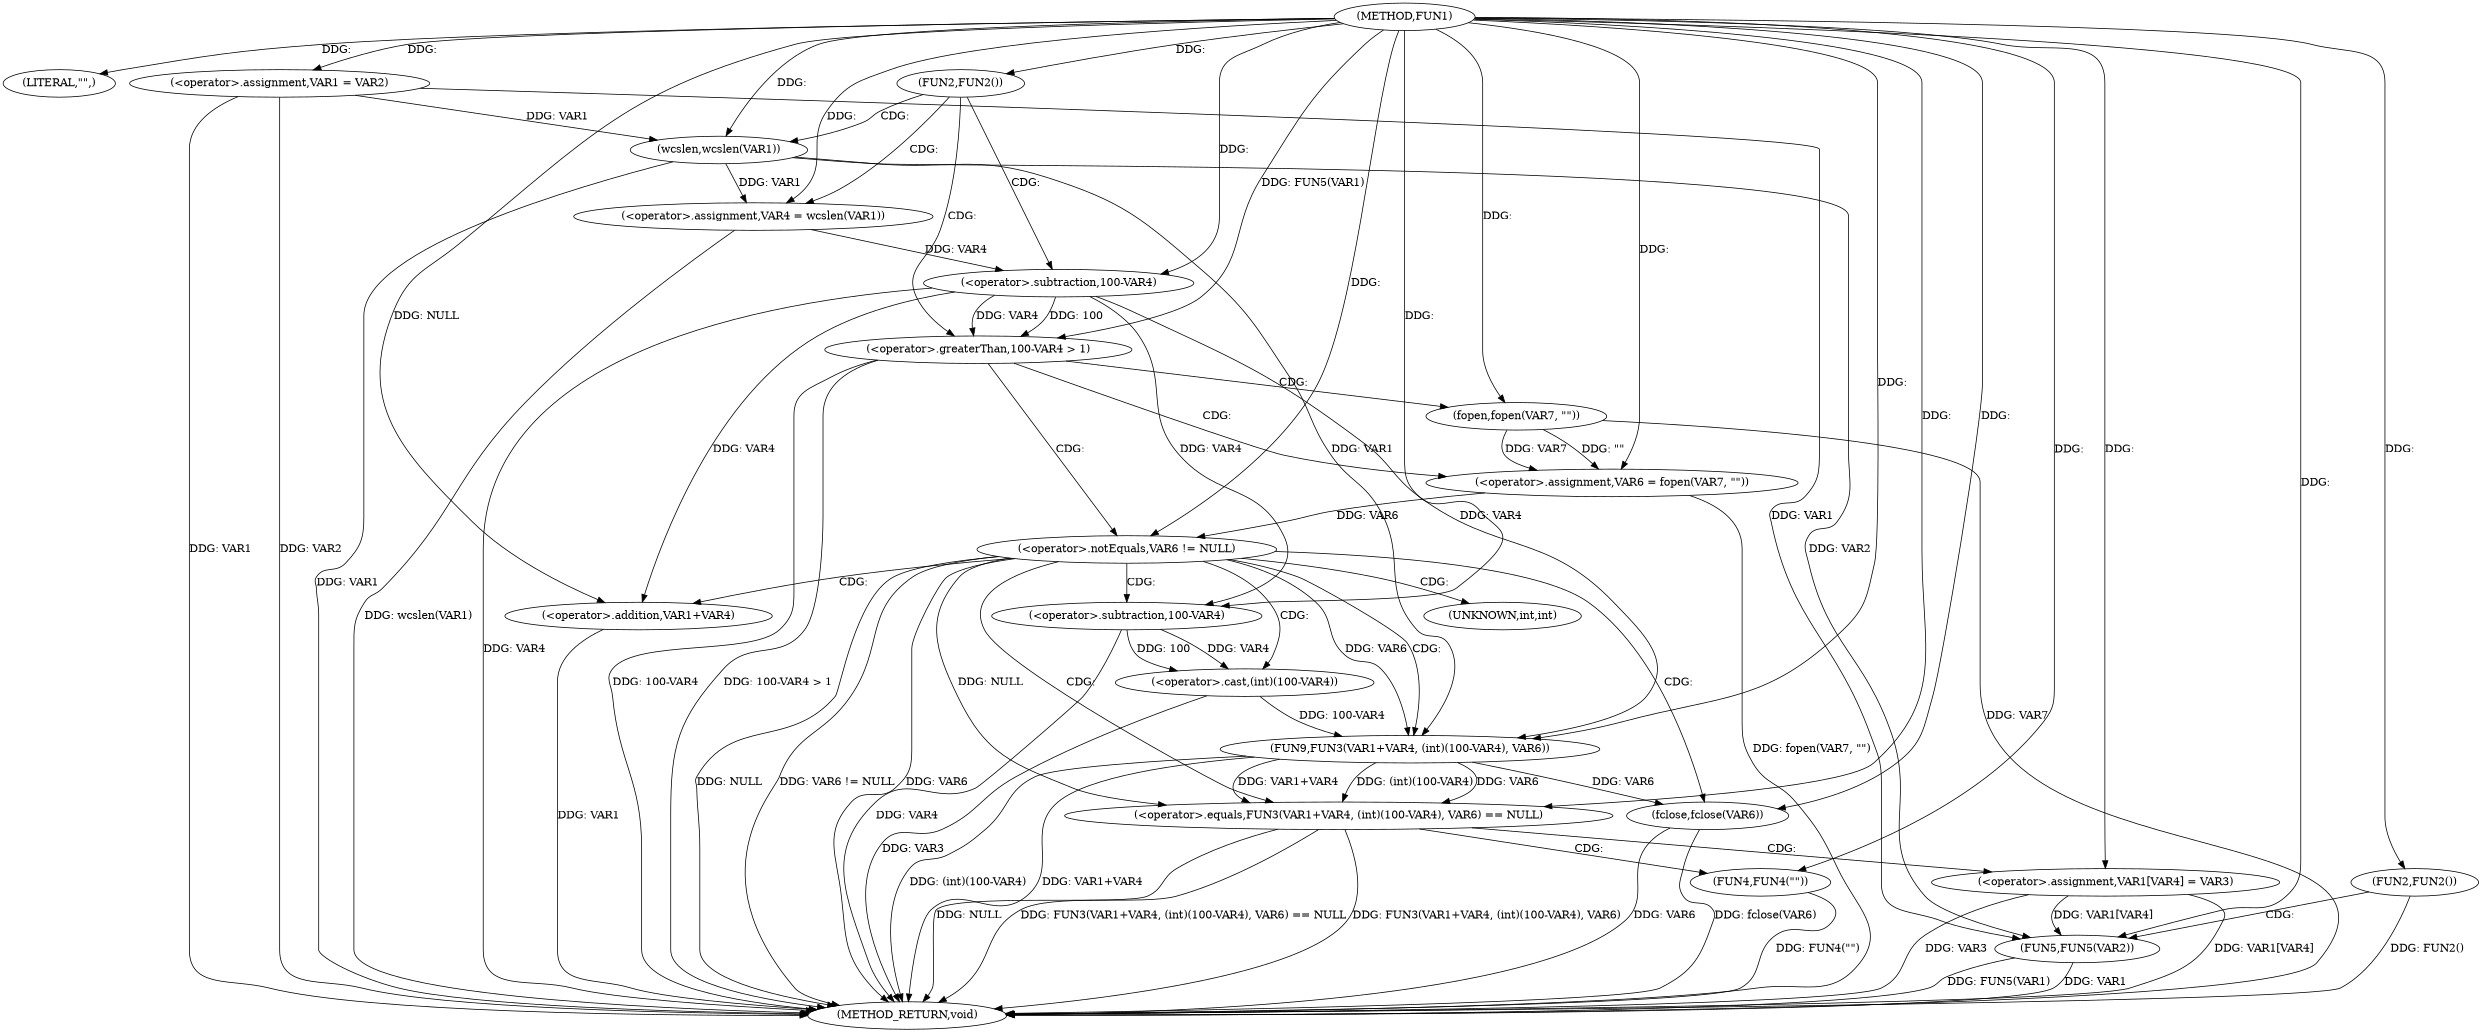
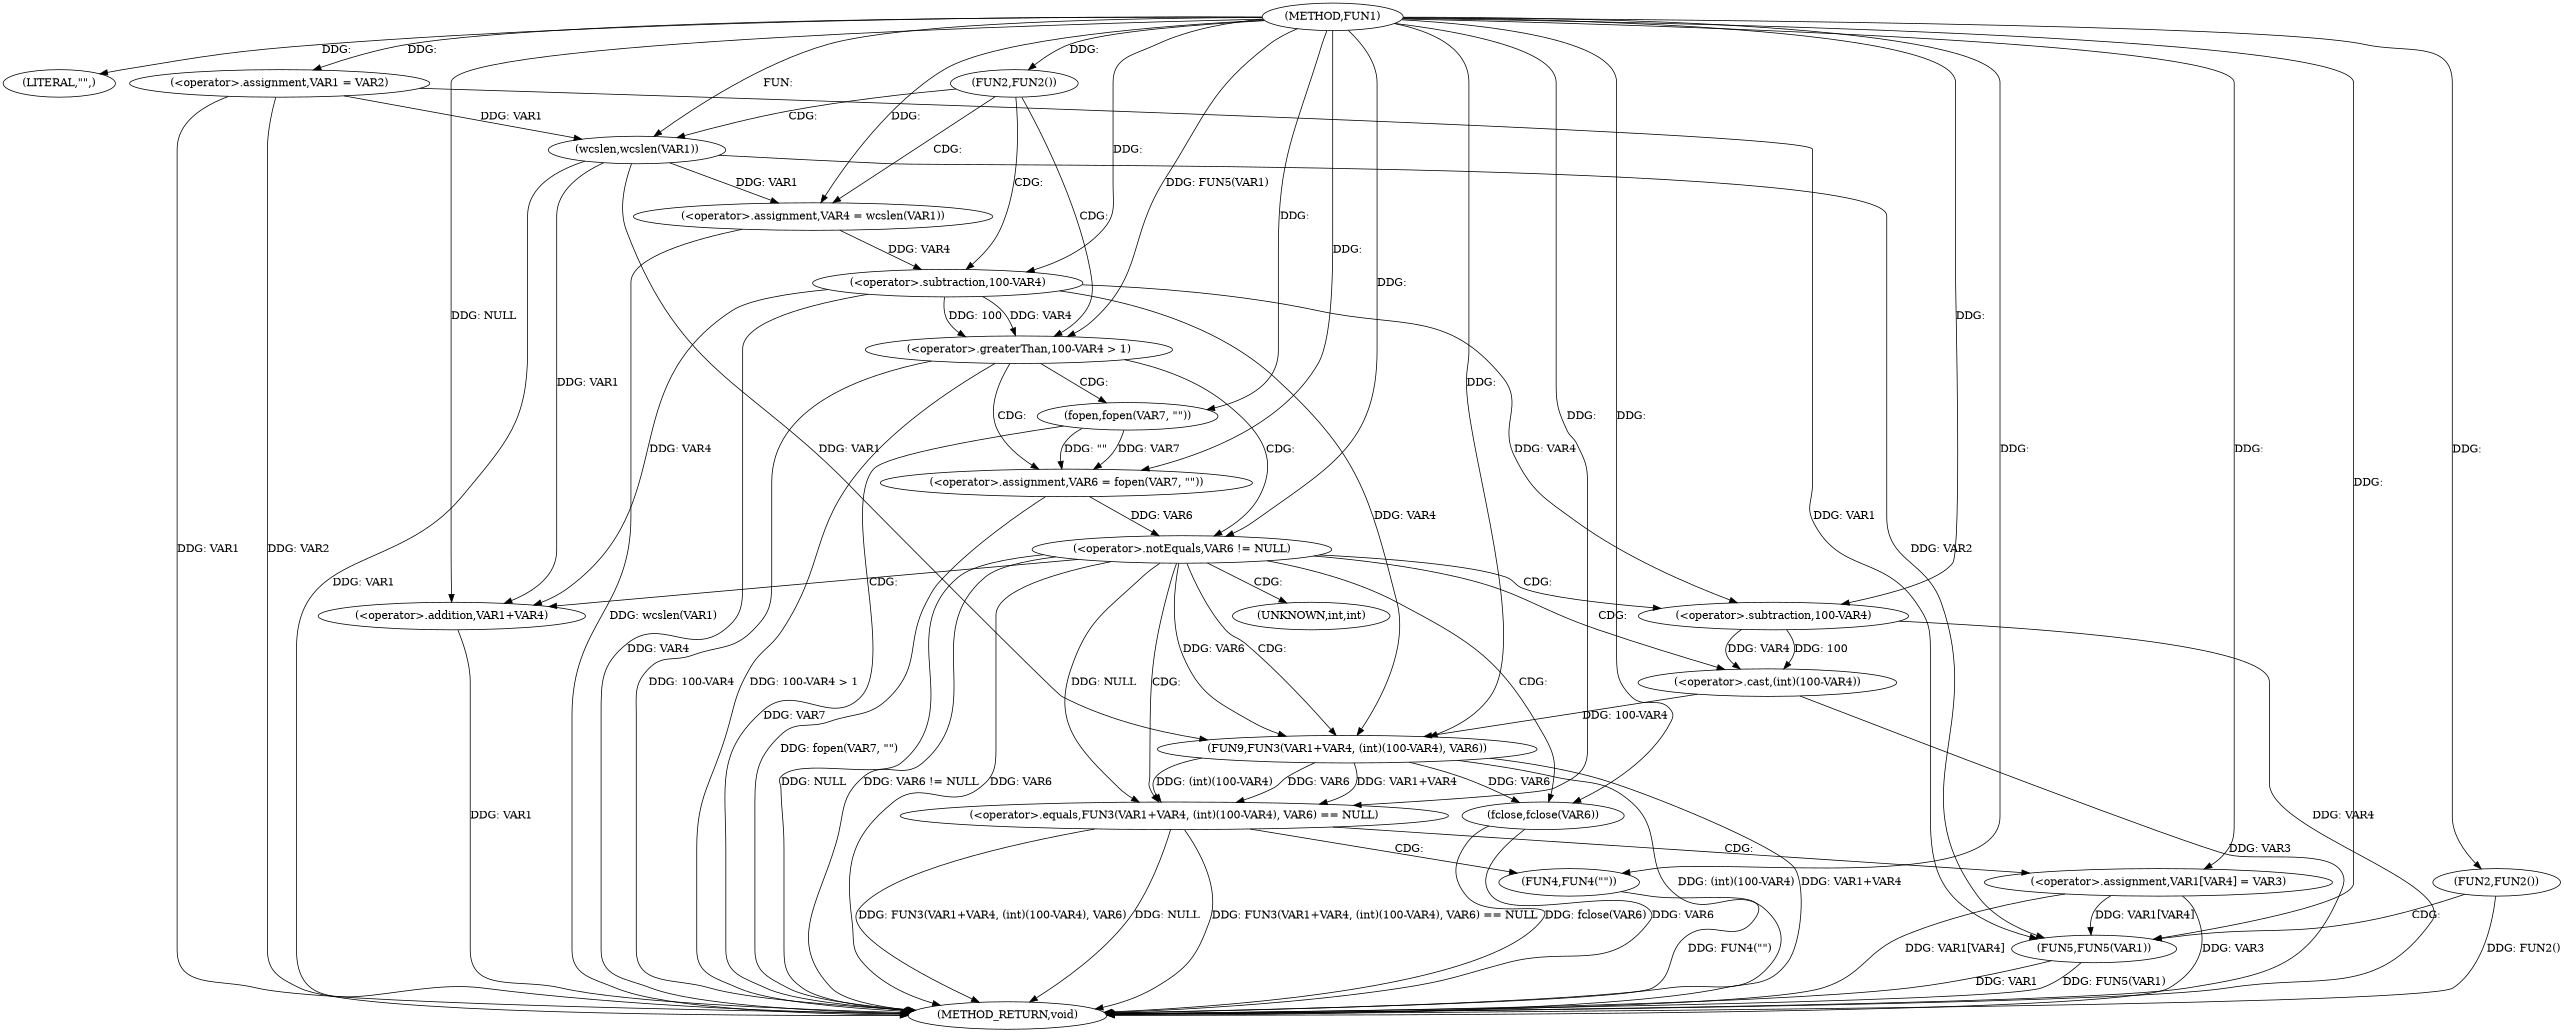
(794, 83) -> (780, 83)
none -> (557, 382)
(2077, 949) -> (2094, 949)
